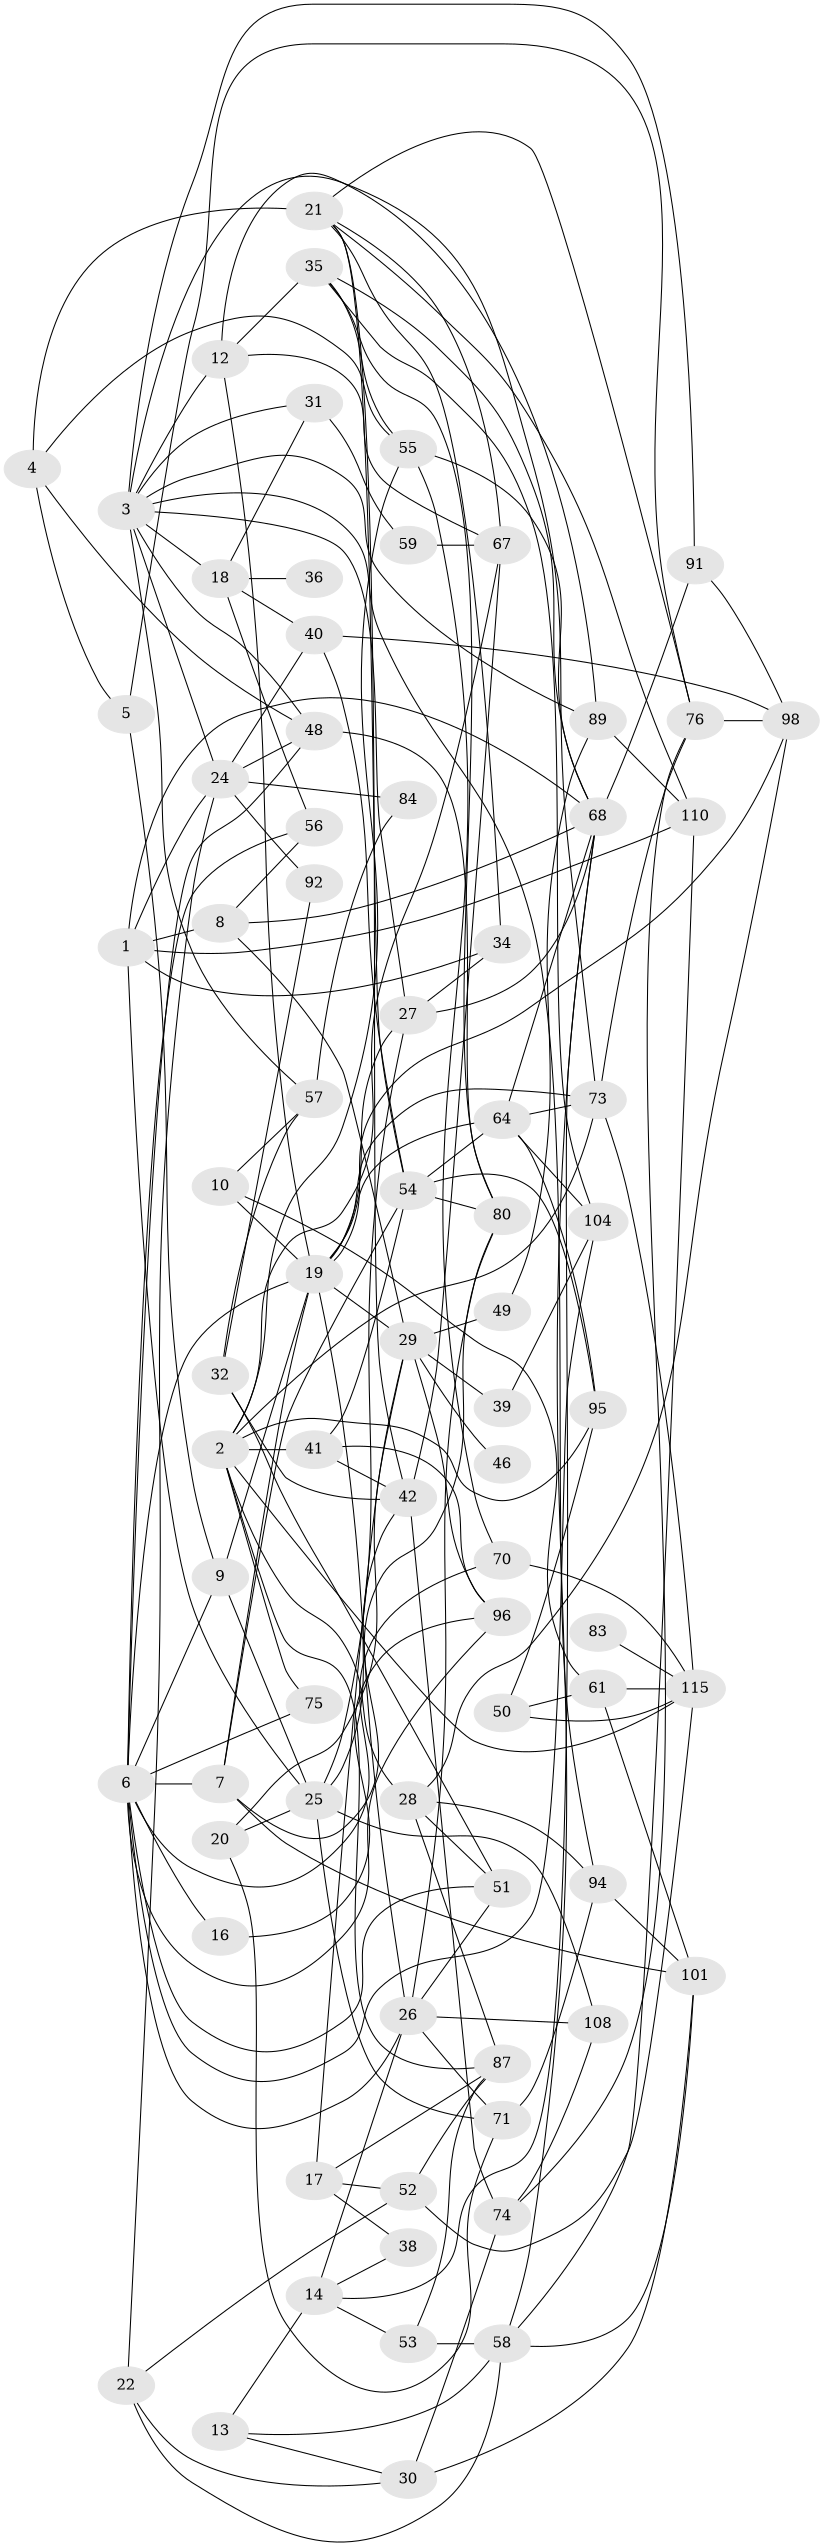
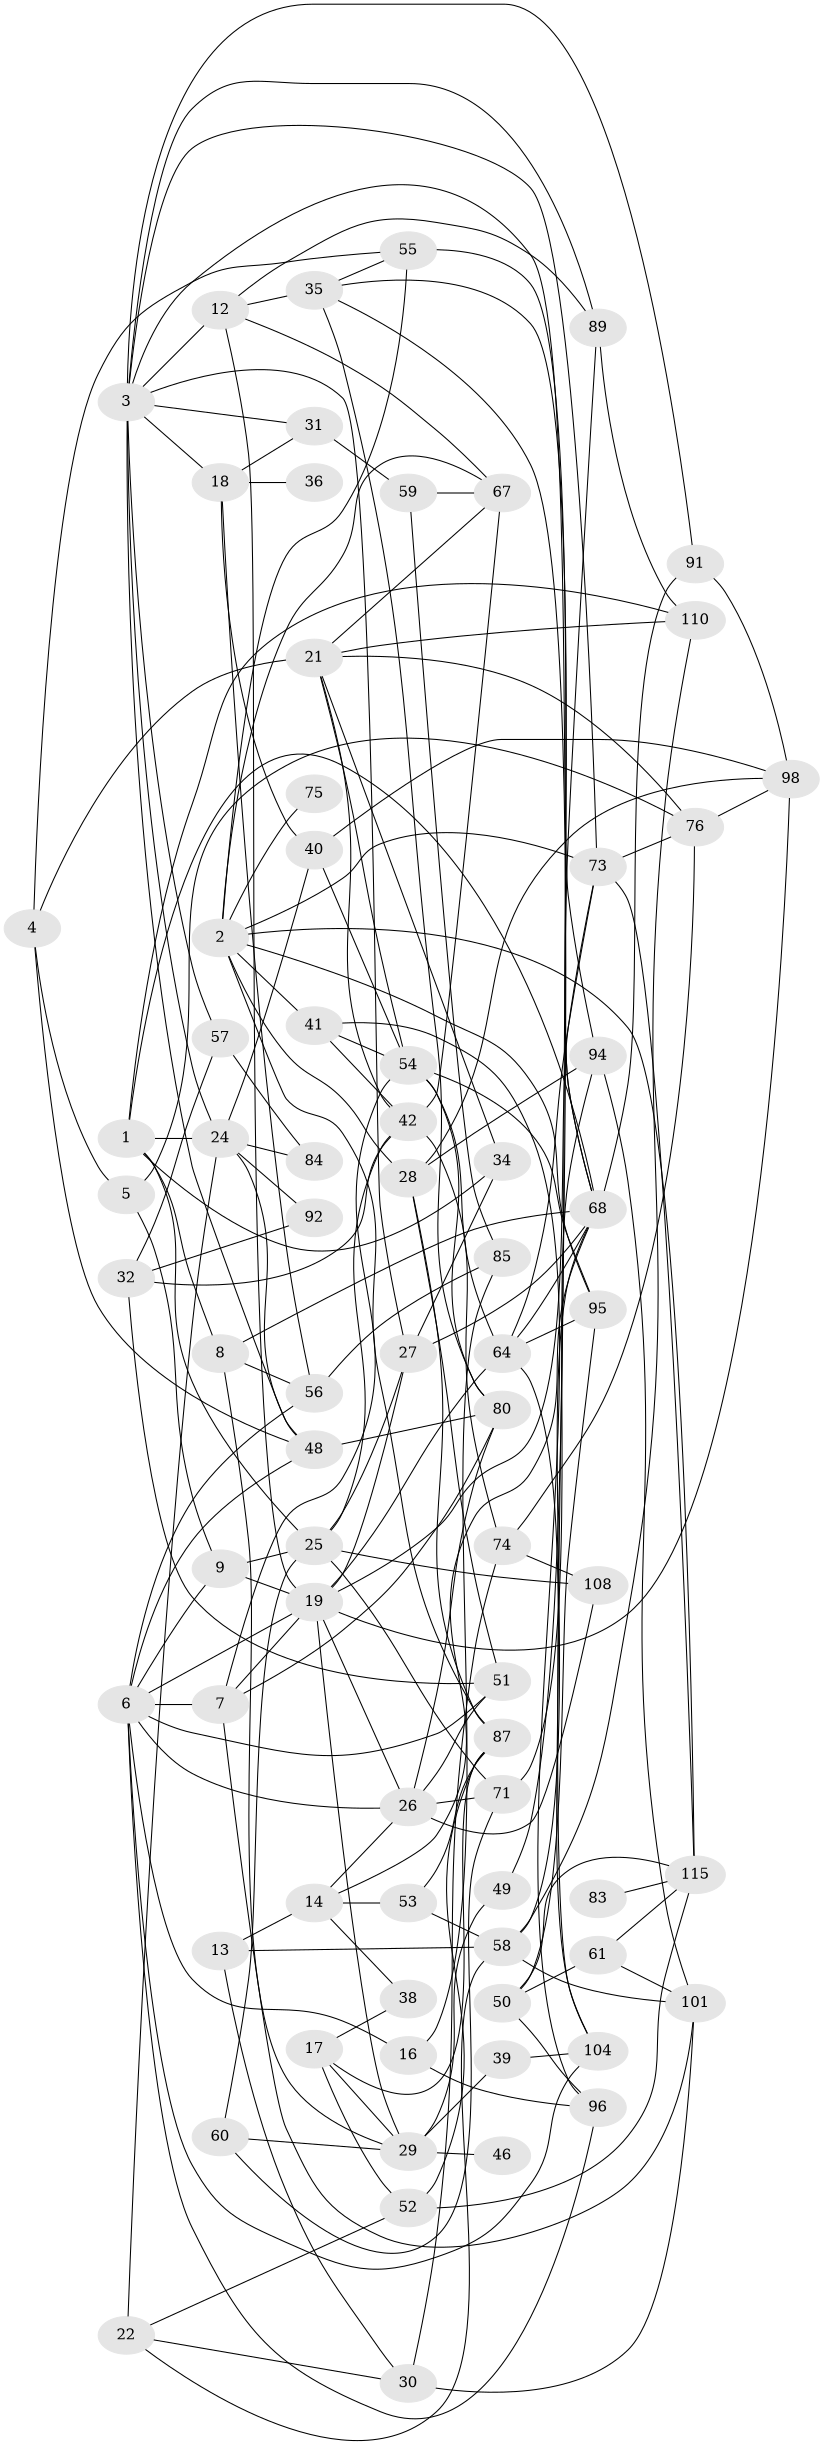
(220, 1186) -> none
none -> (502, 1258)
(452, 1527) -> (554, 2062)
(502, 1560) -> none
(220, 1744) -> none
(220, 1840) -> (220, 2137)
